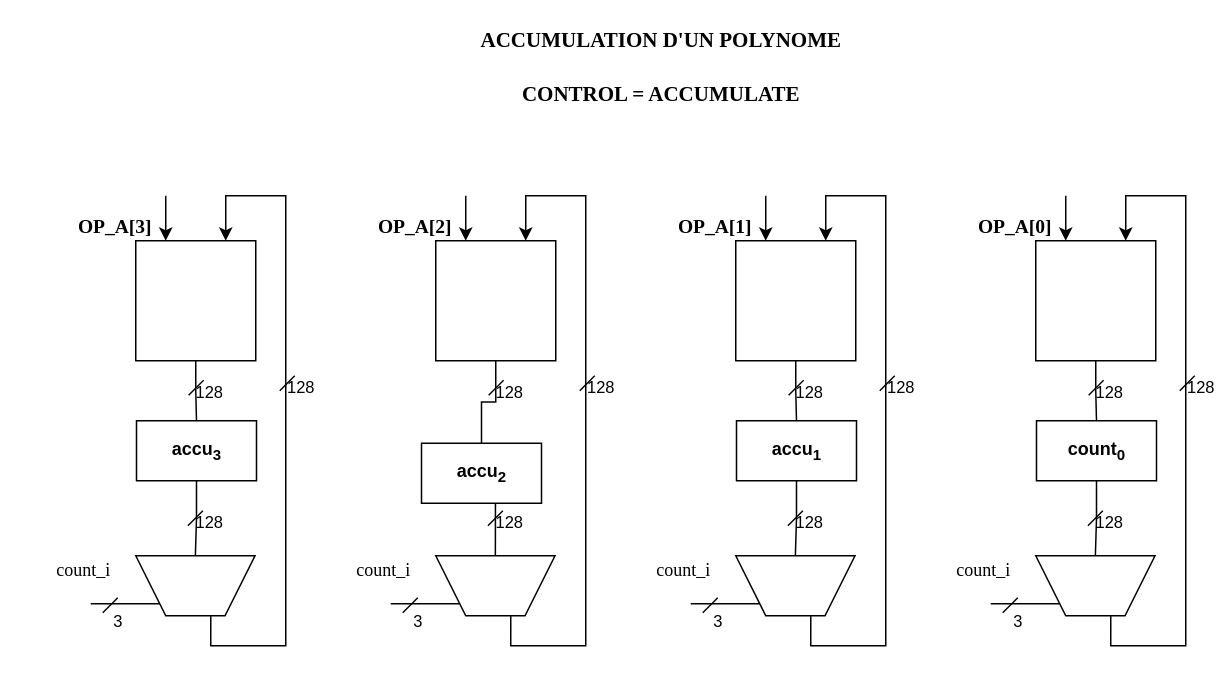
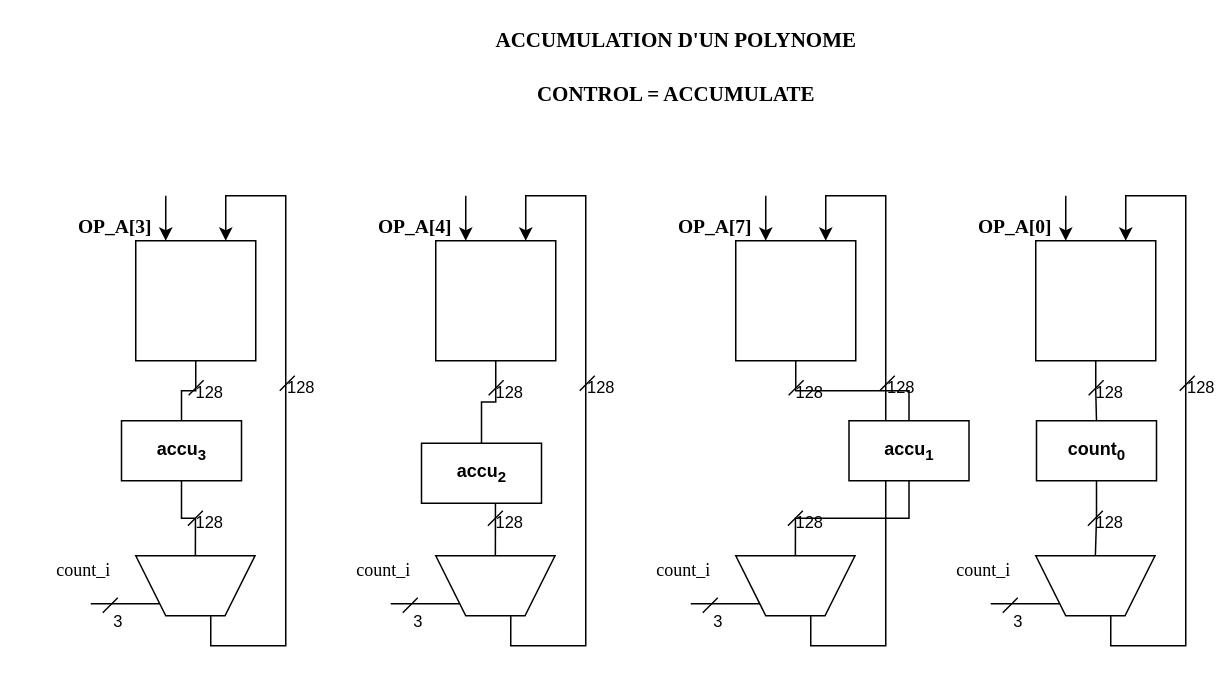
(660, 68) -> (675, 68)
(416, 226) -> (416, 226)
(716, 226) -> (716, 226)
(197, 451) -> (182, 451)
(797, 451) -> (909, 451)
